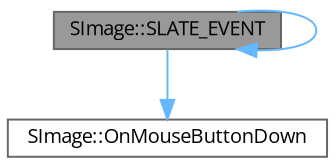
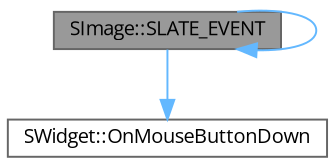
(167, 138) -> (167, 138)
